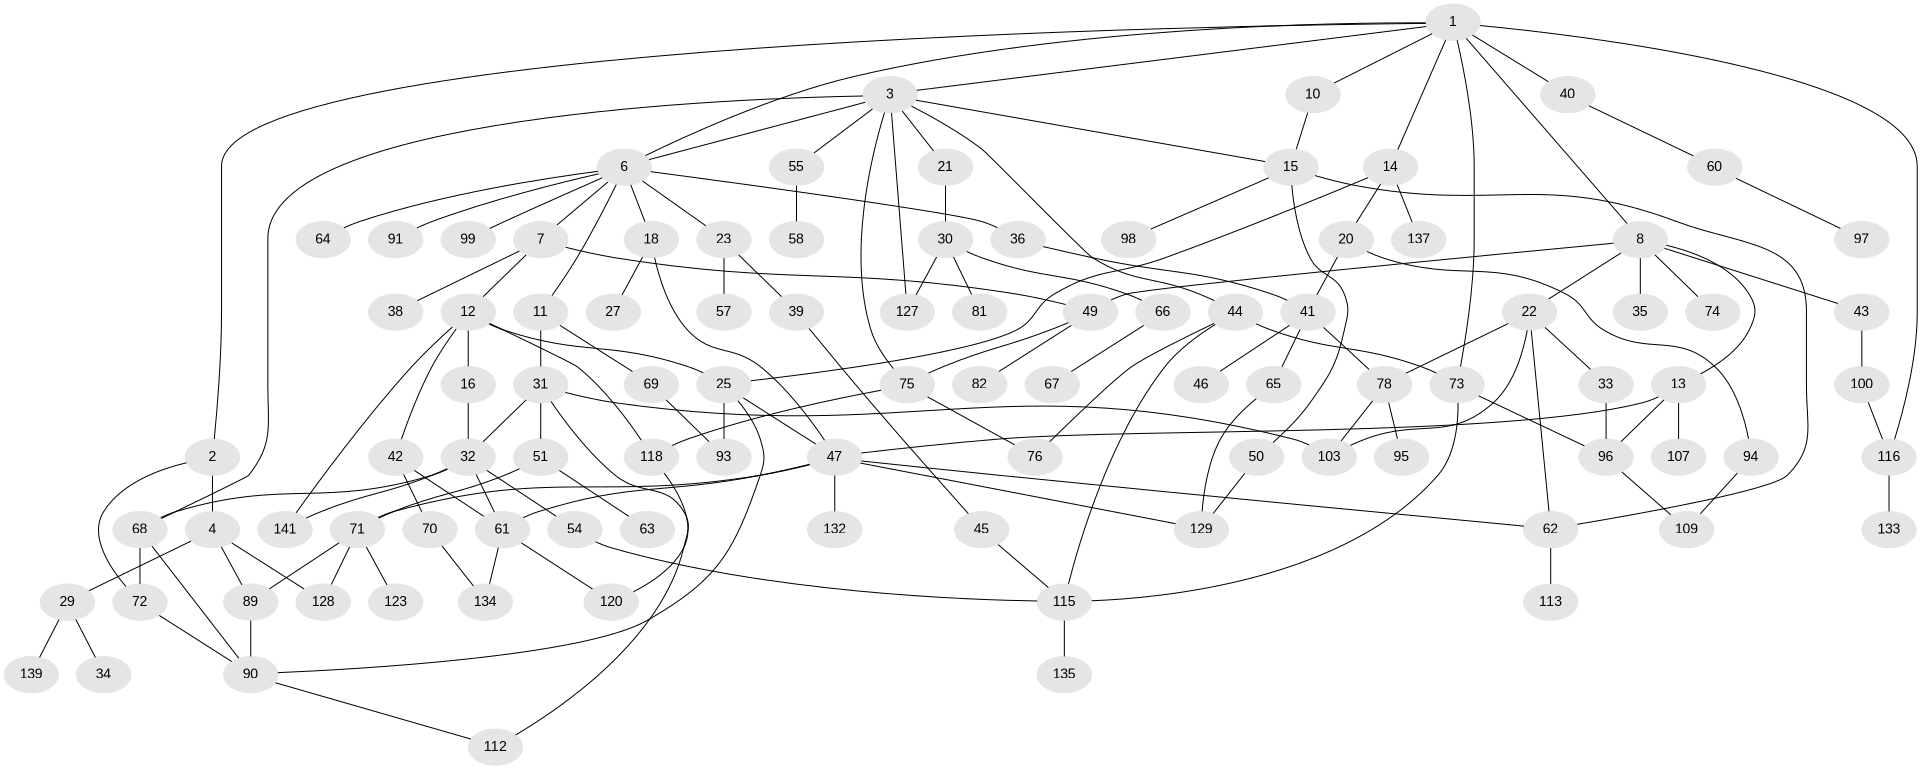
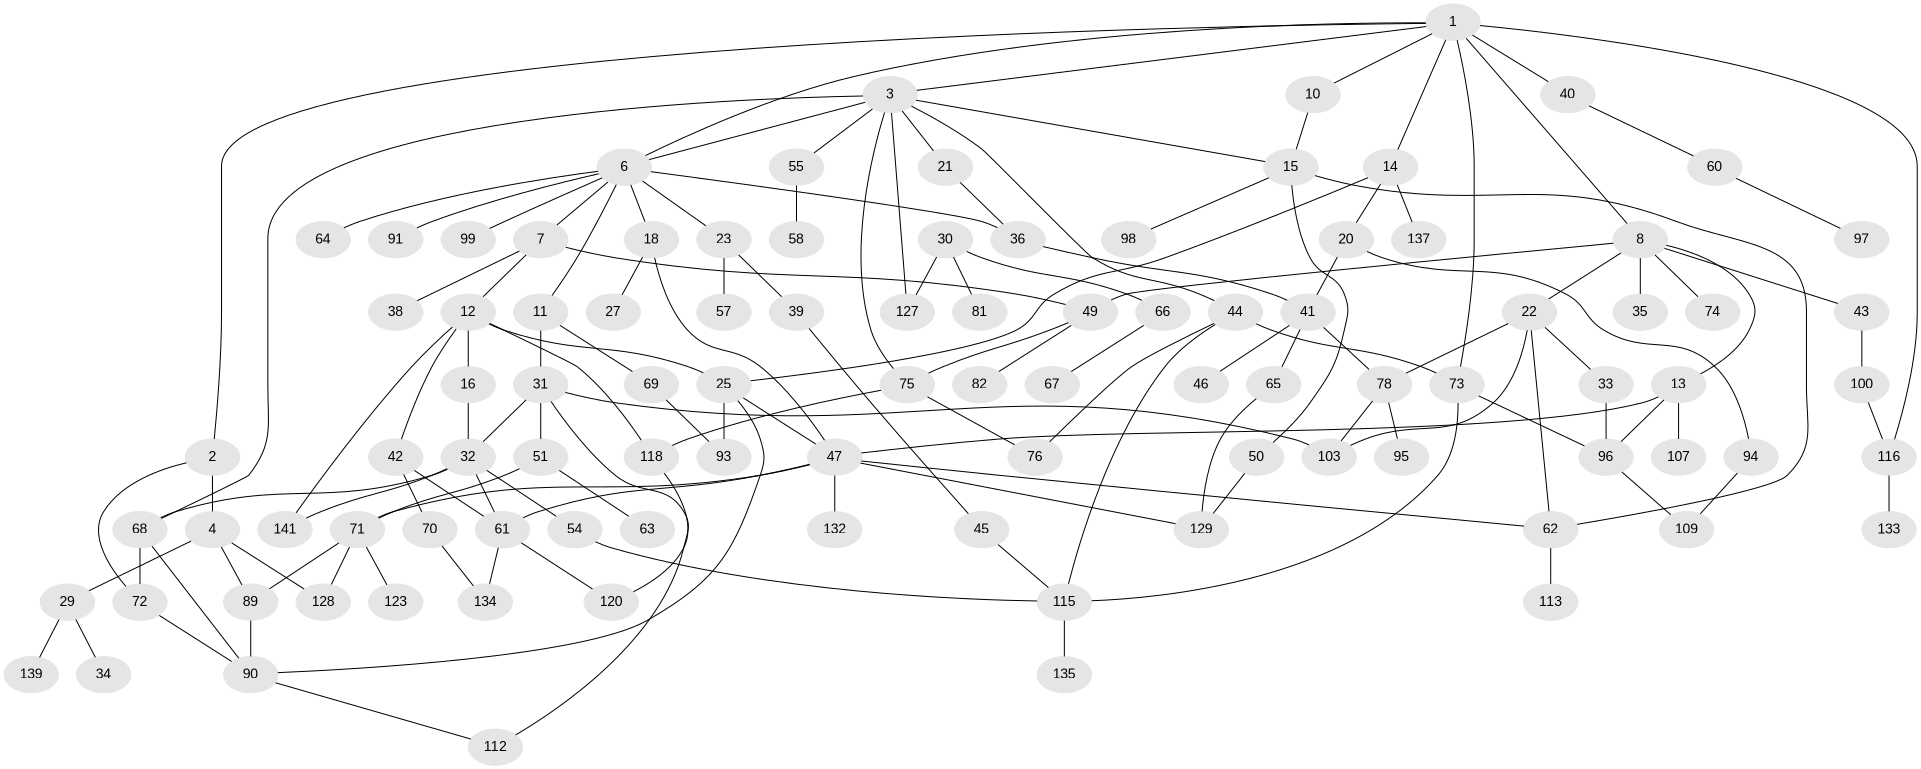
(946, 204) -> (982, 203)
